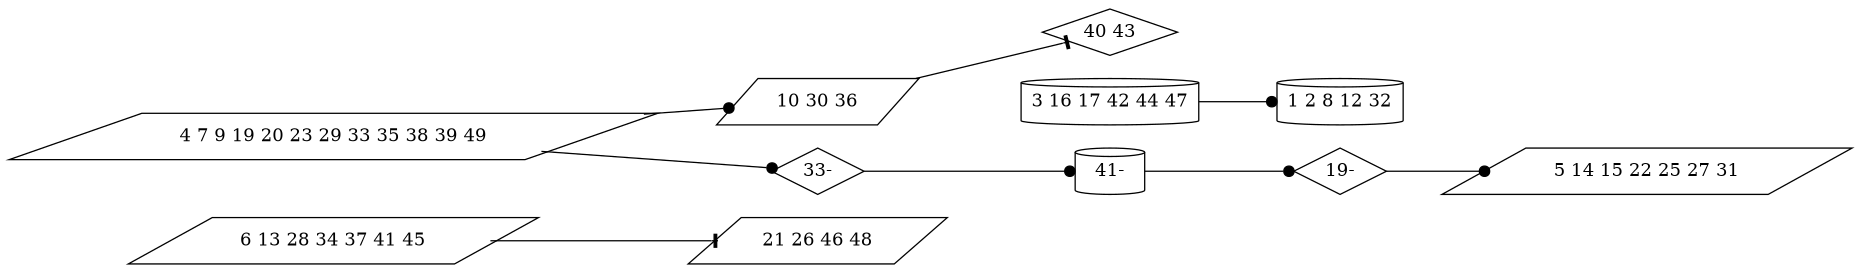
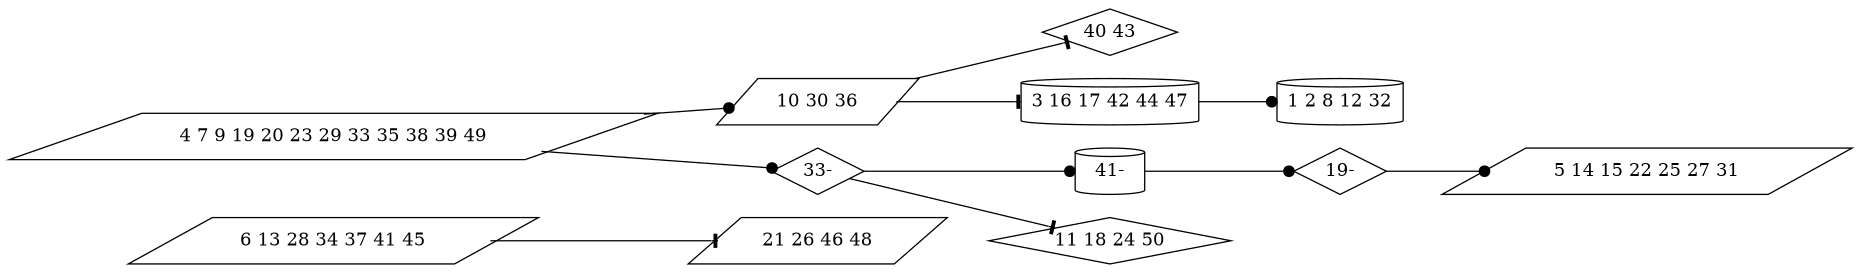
none -> (955, 102)
none -> (1110, 241)
